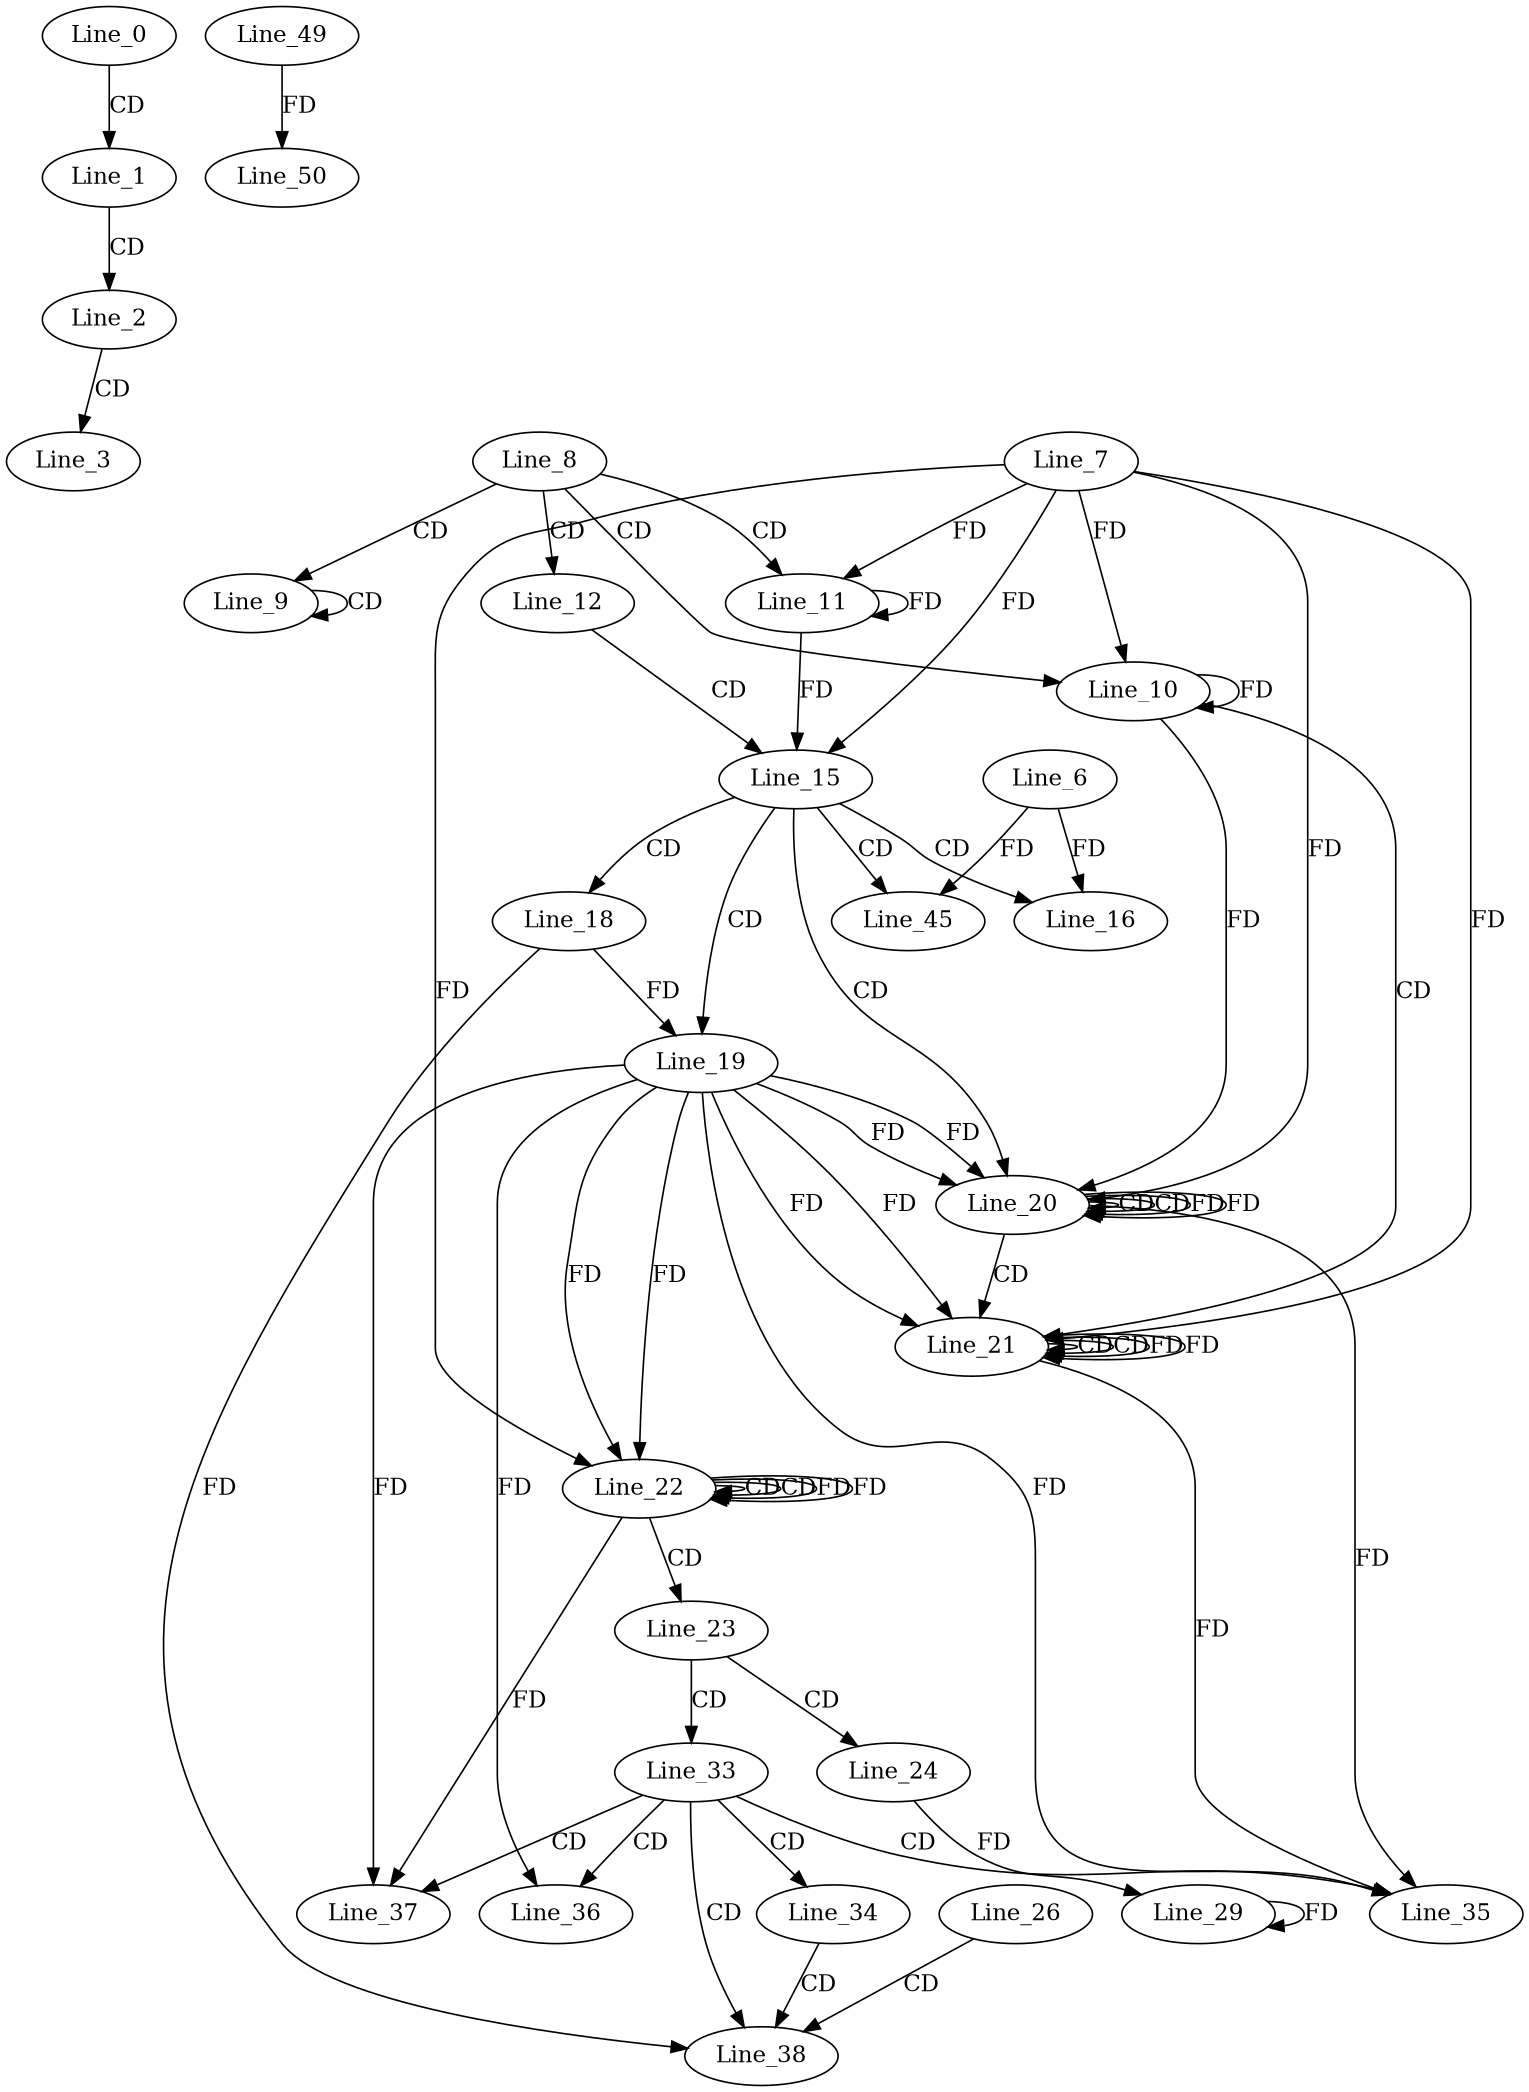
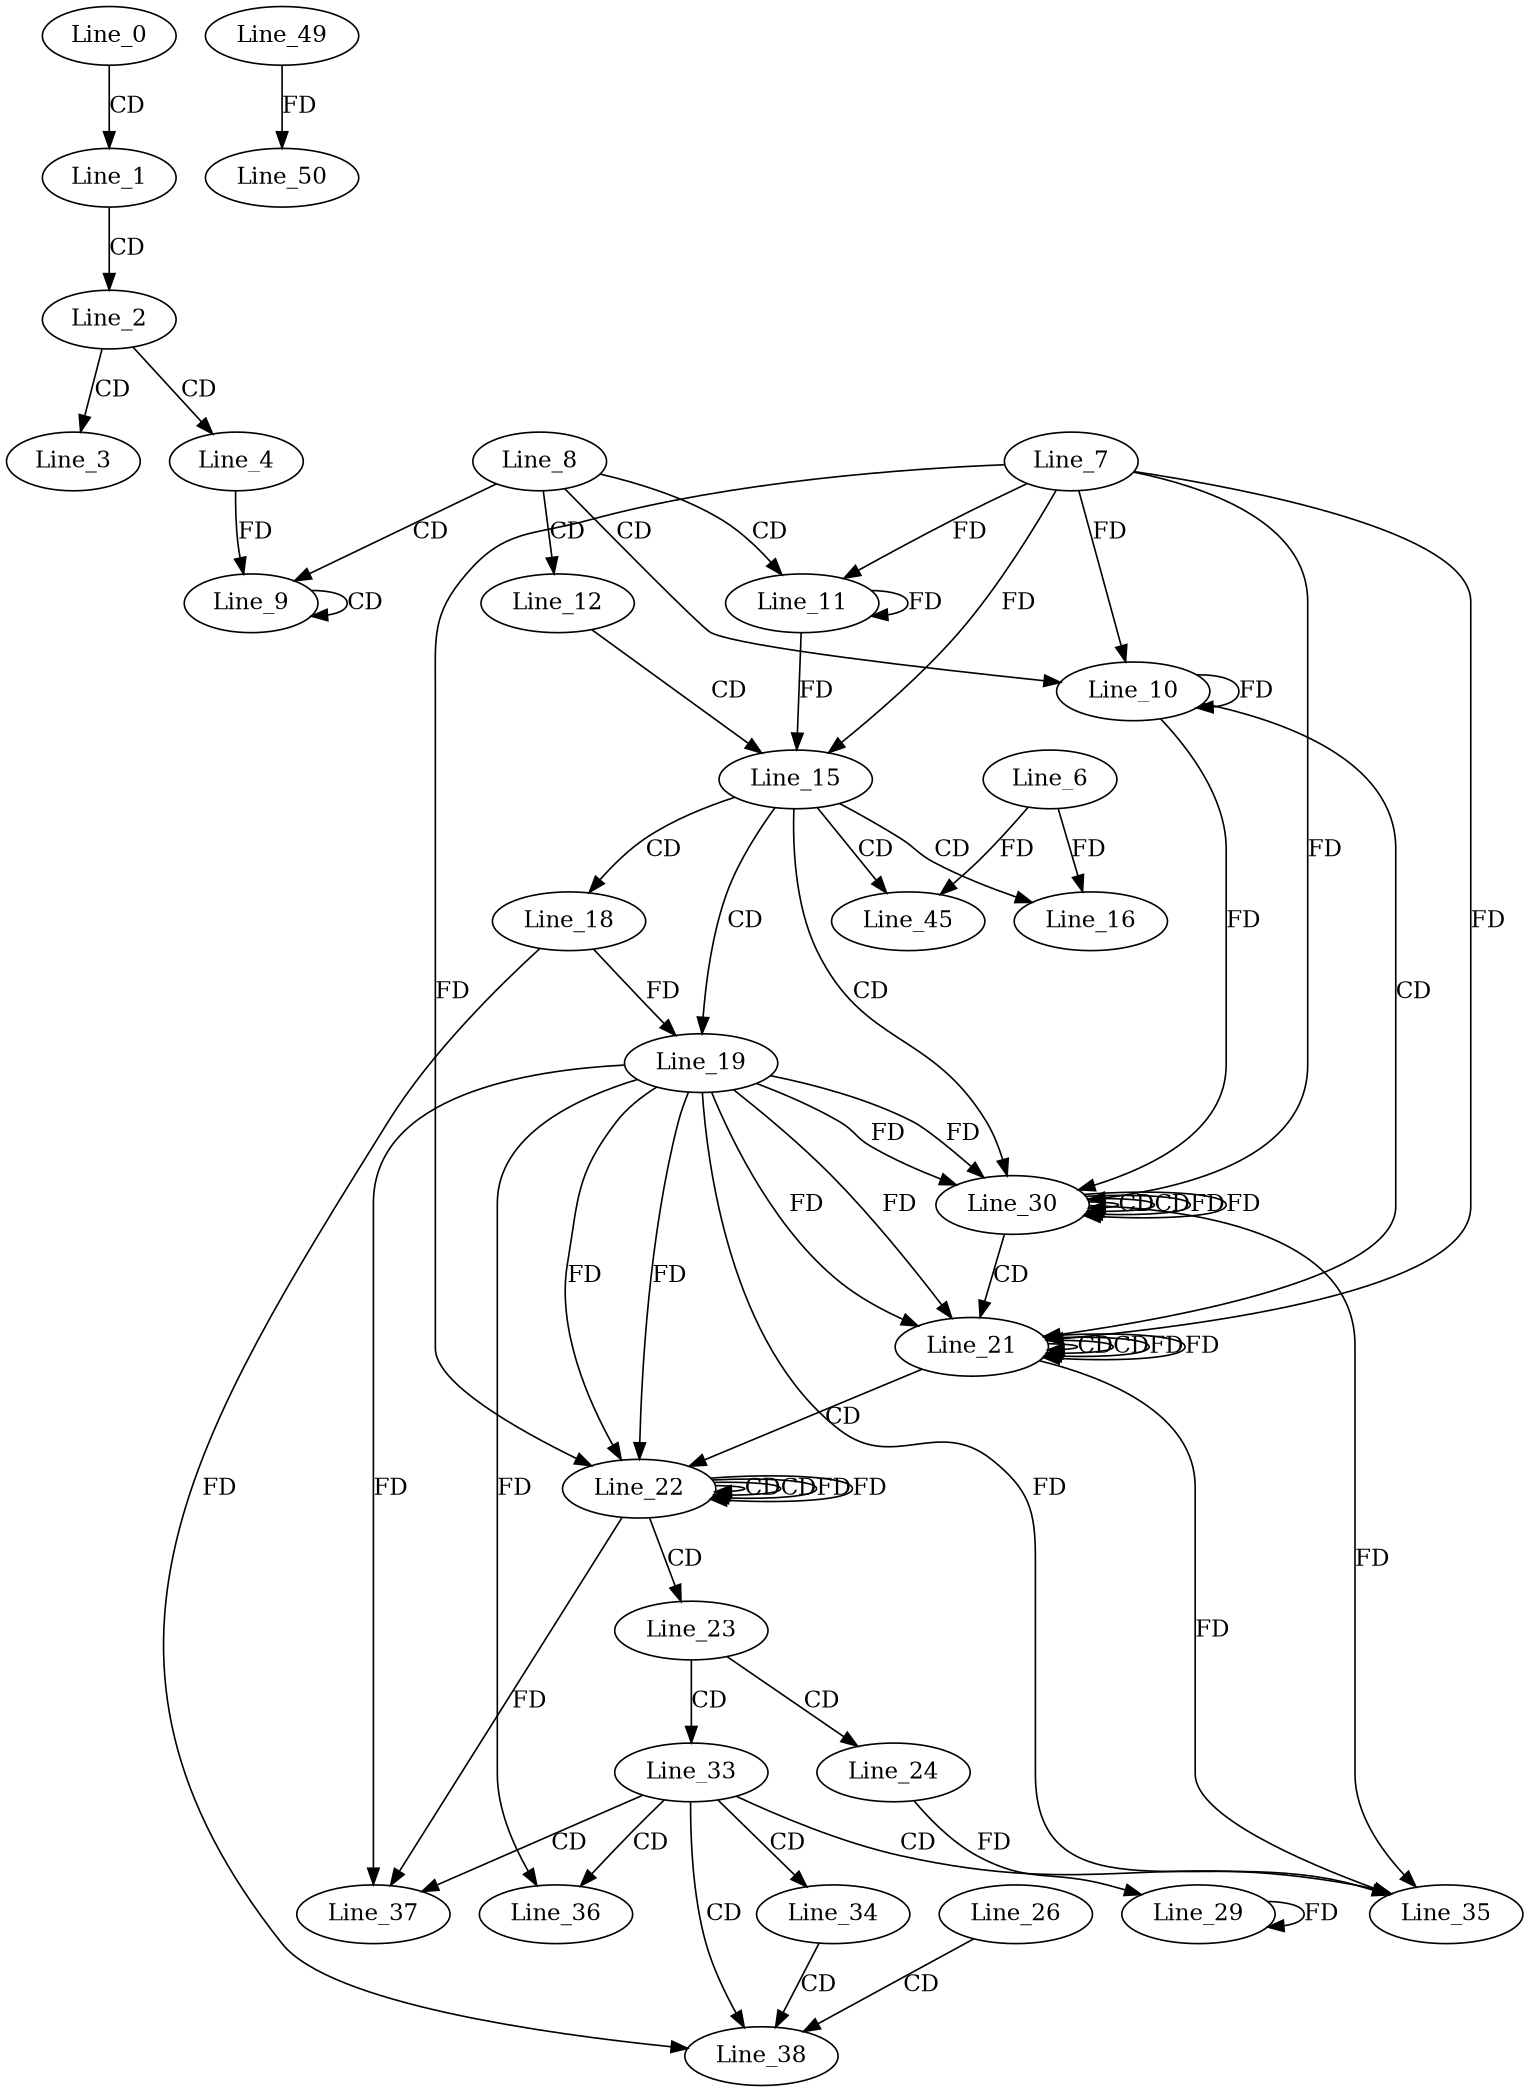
none -> (236, 461)
(1013, 1205) -> (1013, 1205)
none -> (808, 1417)
